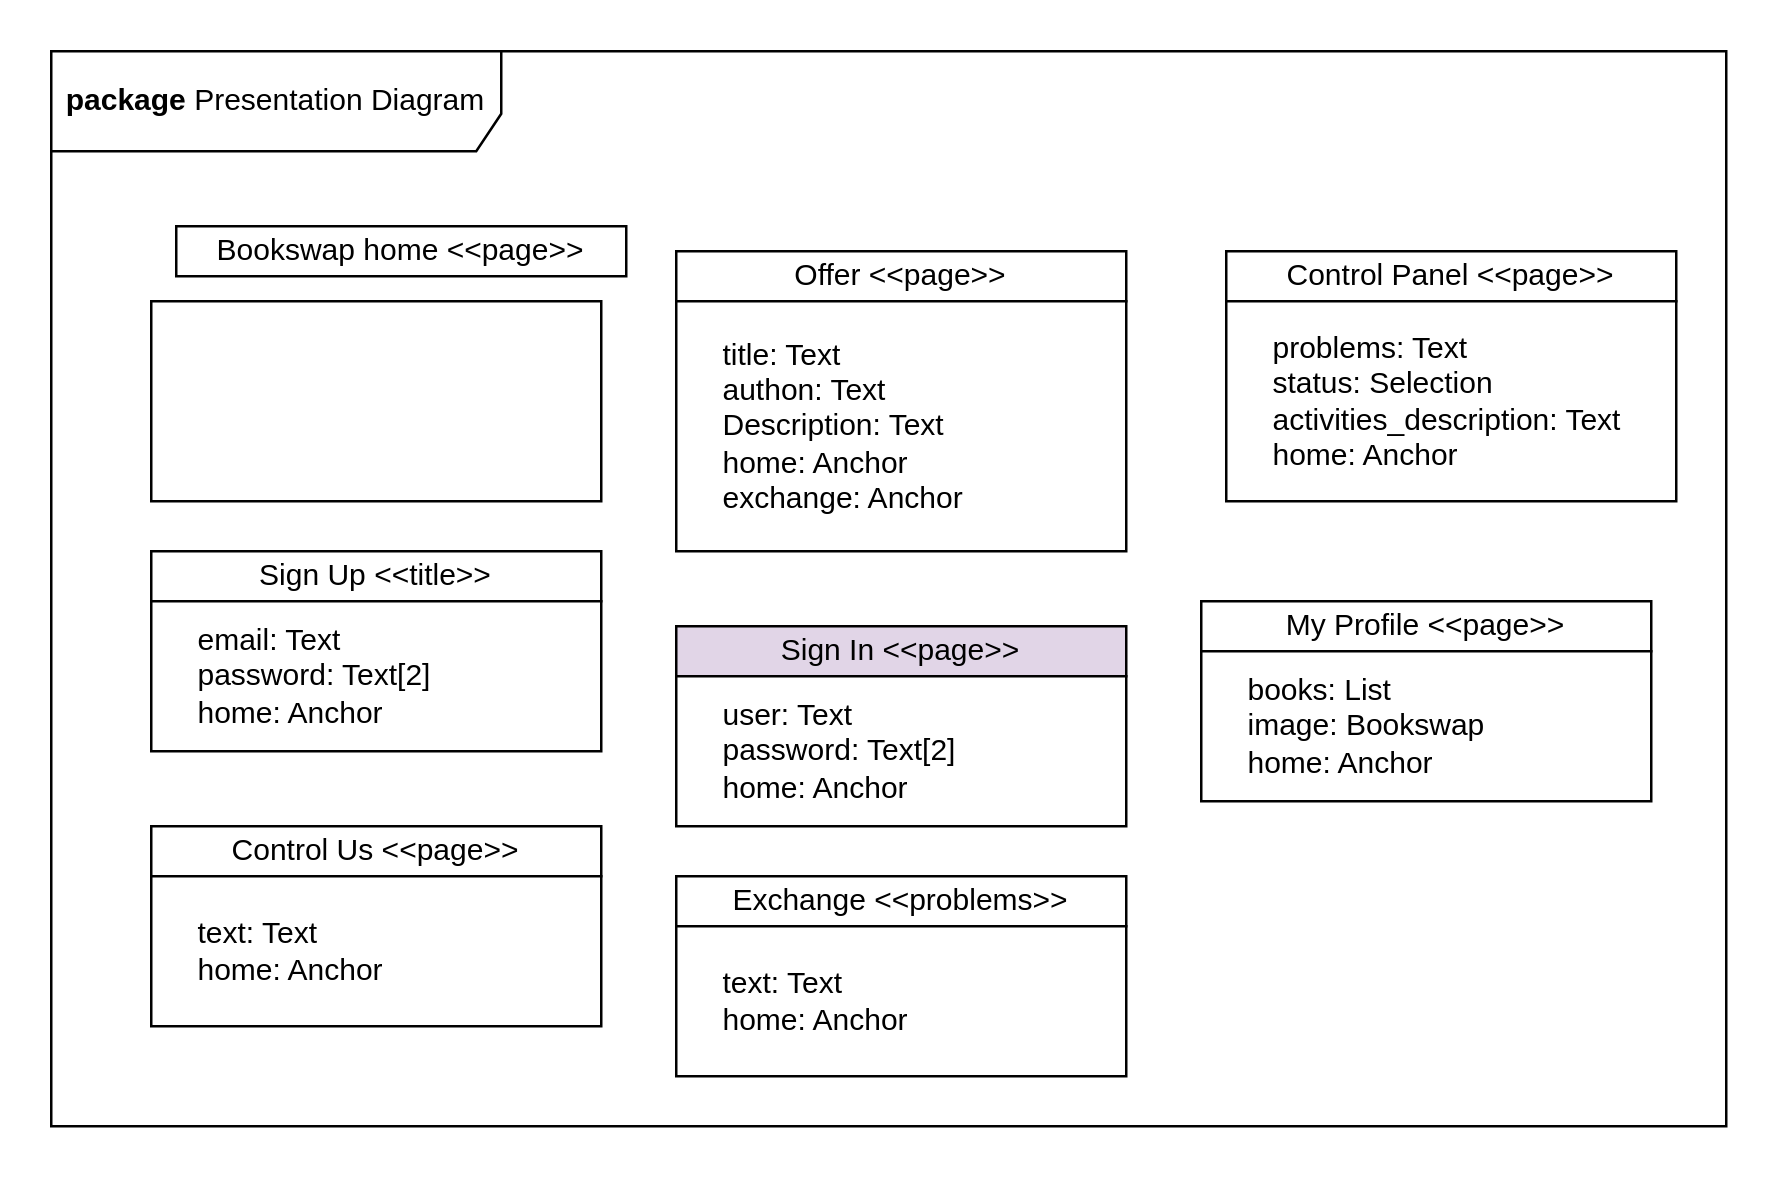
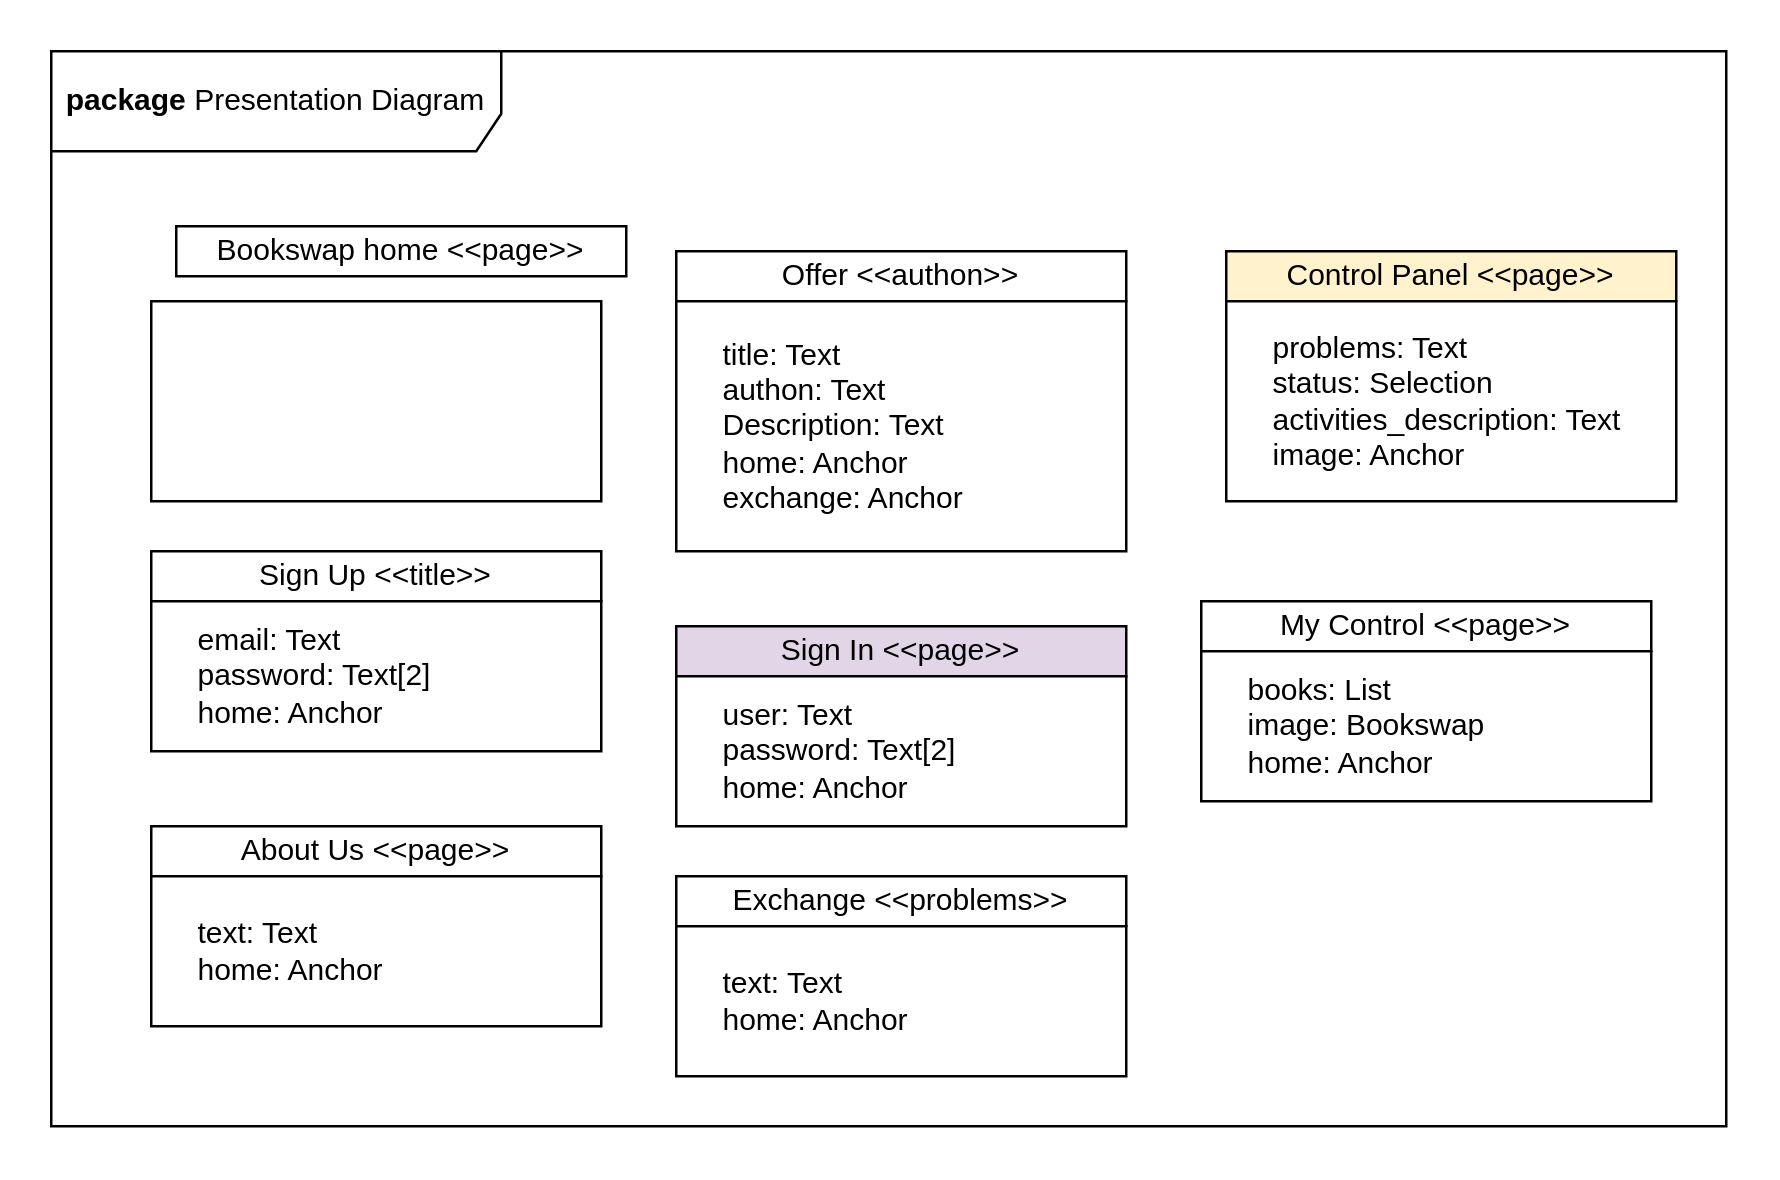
(901, 276) -> (901, 276)
(1451, 276) -> (1451, 276)
(1454, 401) -> (1454, 401)
(1426, 626) -> (1426, 626)
(376, 851) -> (376, 851)
